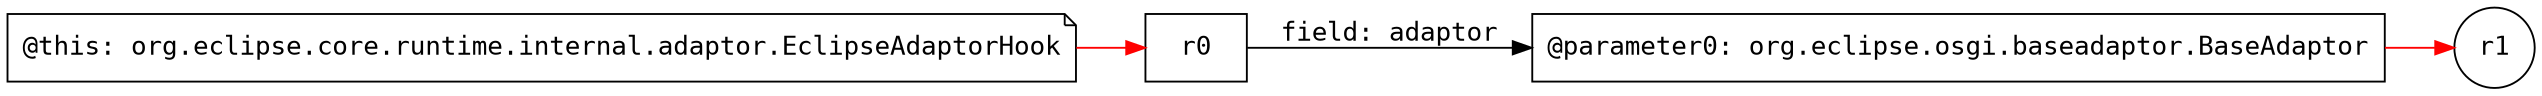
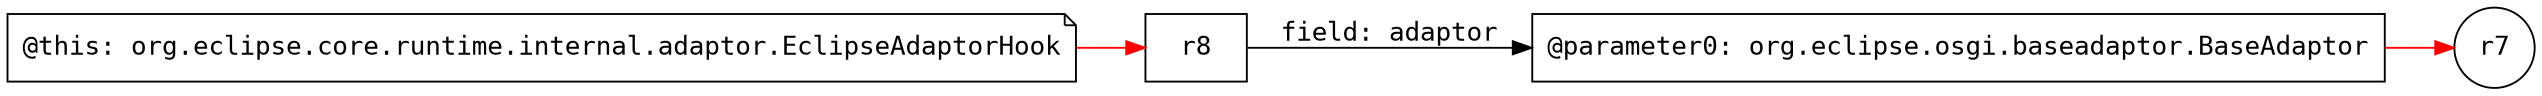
(1196, 48) -> (1196, 48)
(2494, 48) -> (2494, 48)
